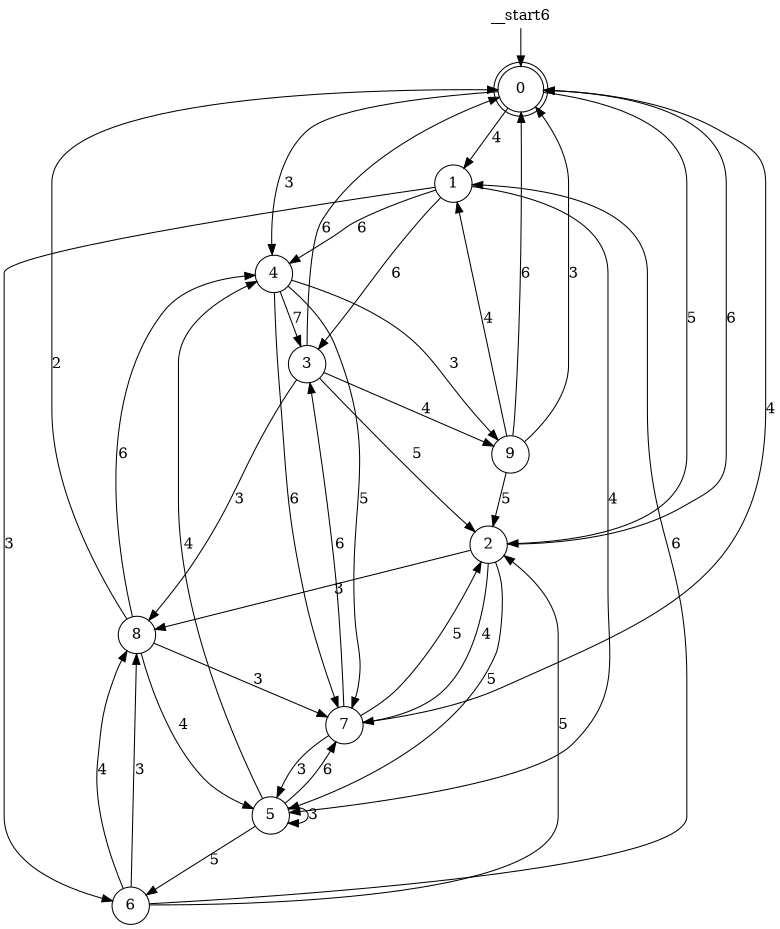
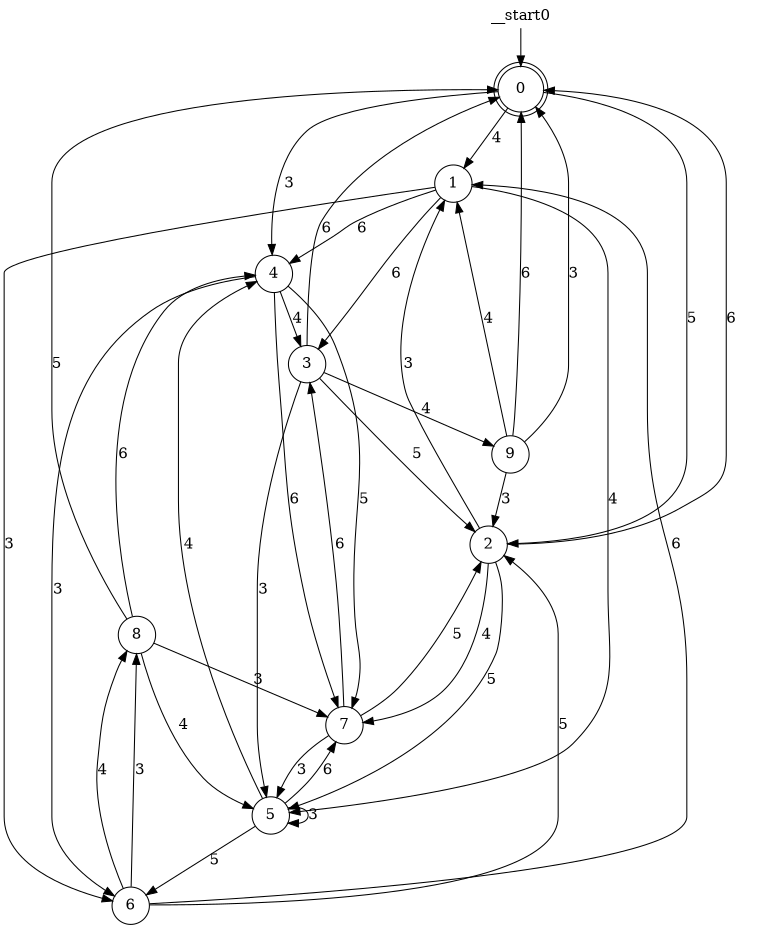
(521, 16) -> (521, 16)
(298, 319) -> (298, 319)
(407, 336) -> (53, 541)
(57, 364) -> (57, 364)
(762, 452) -> none
(231, 499) -> (258, 582)
(506, 500) -> (506, 500)
(318, 589) -> (403, 375)
